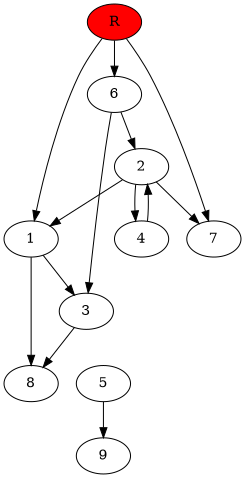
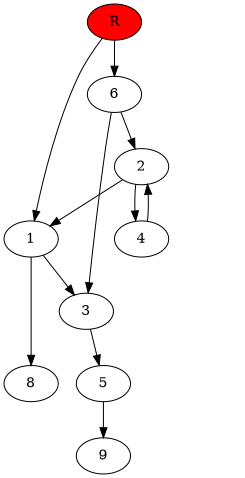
(214, 239) -> none
(62, 343) -> (94, 342)
